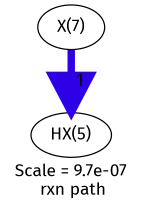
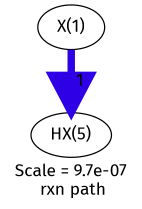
(71, 27) -> (71, 27)
